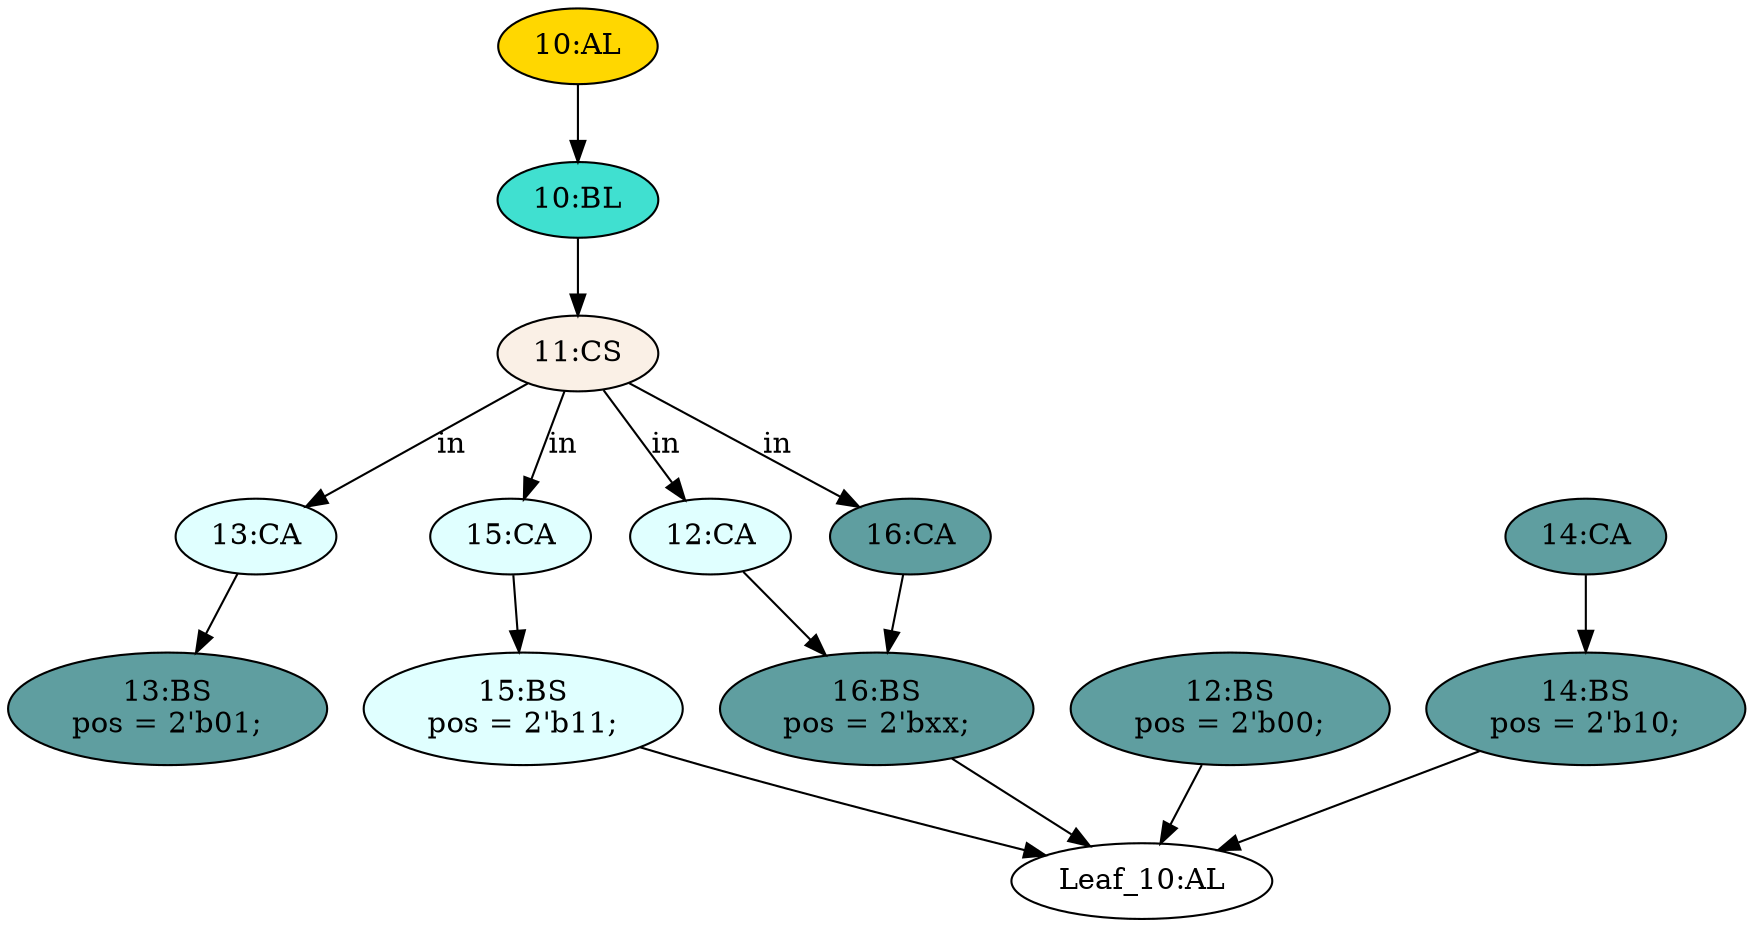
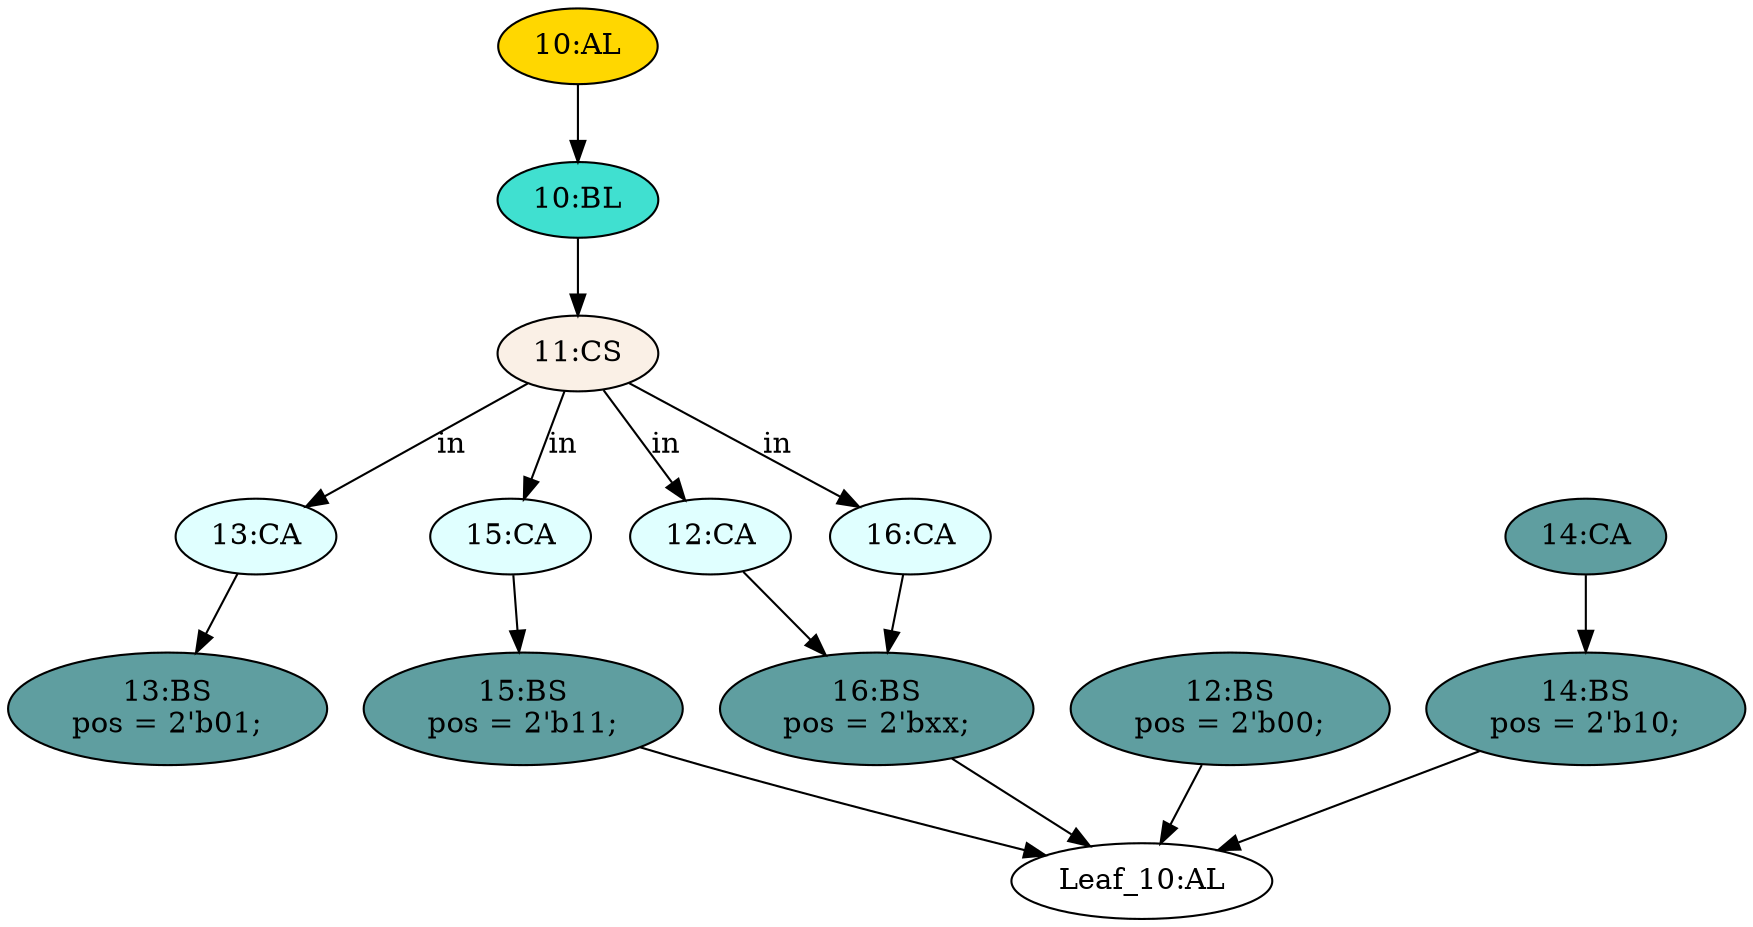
(910, 537) -> (910, 537)
(523, 709) -> (523, 709)
